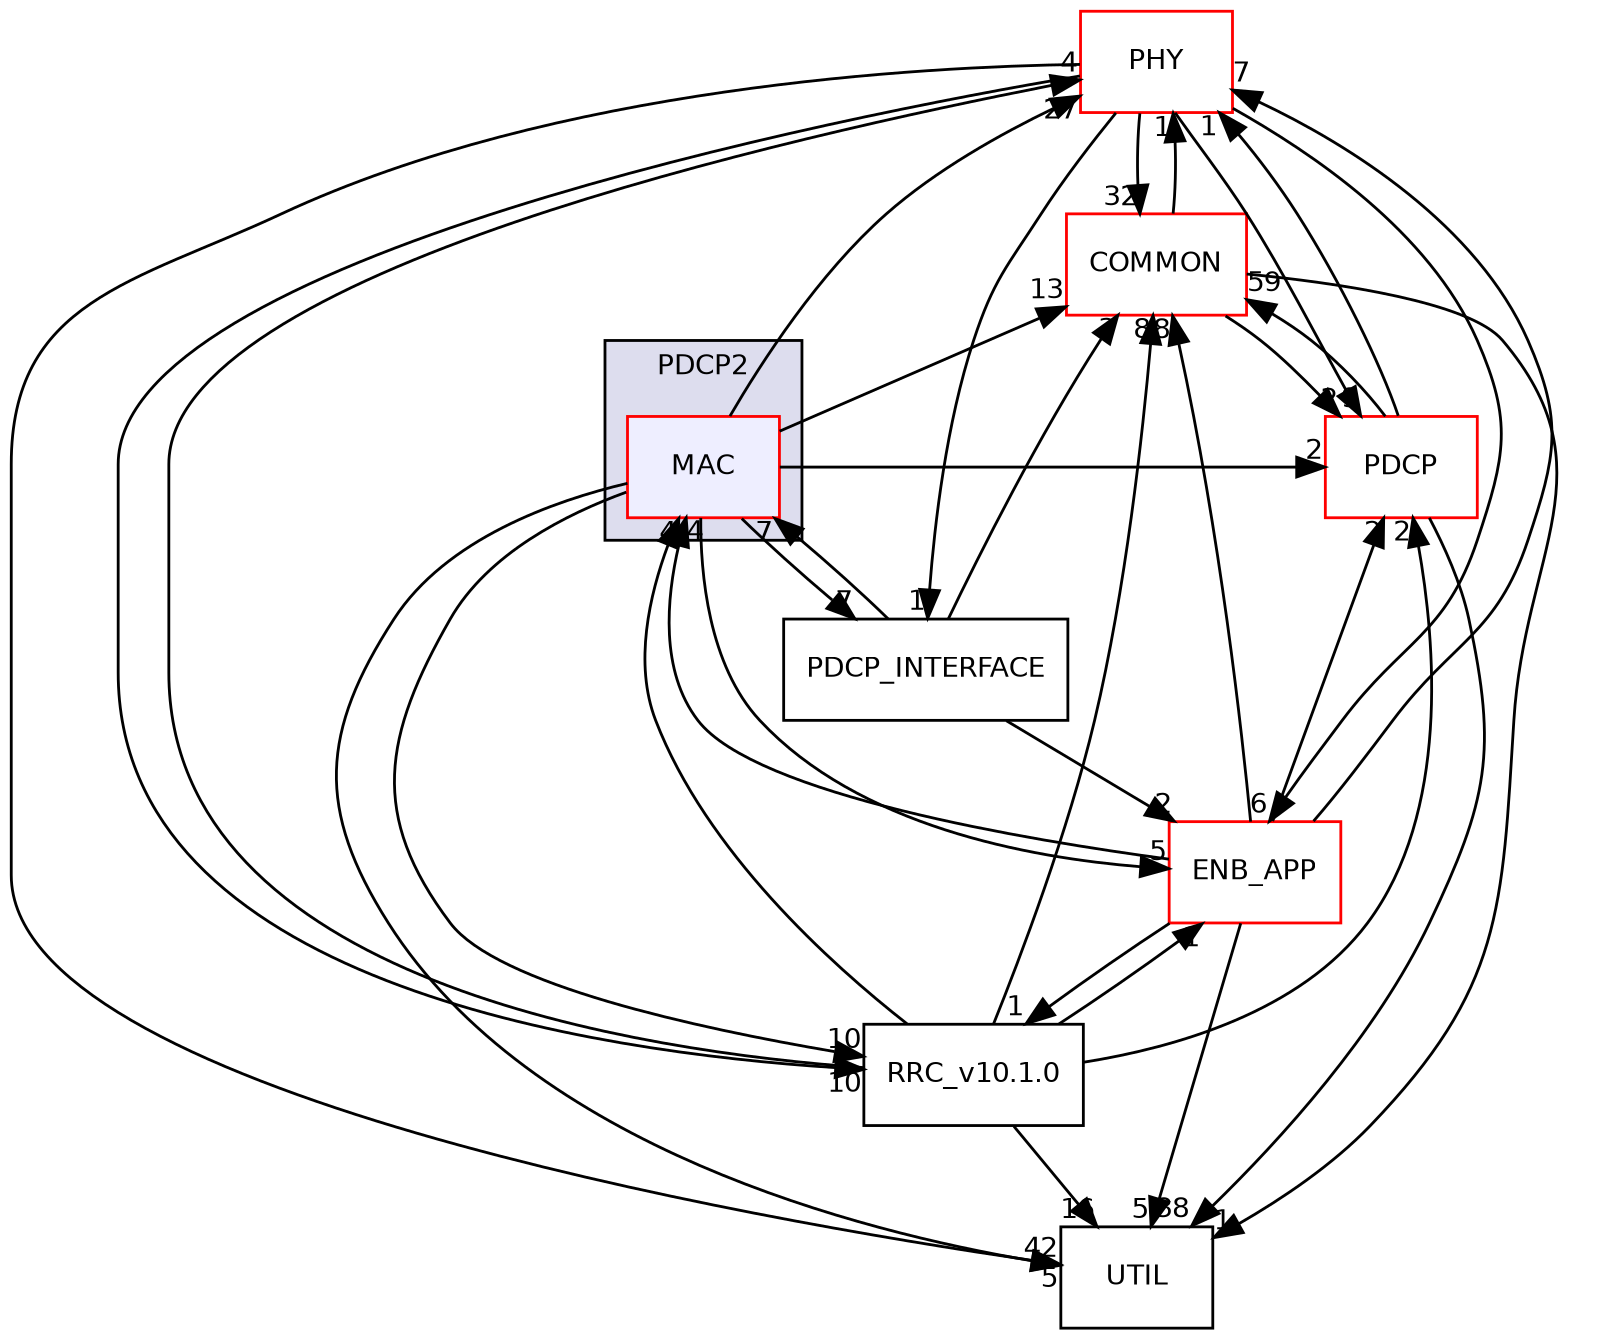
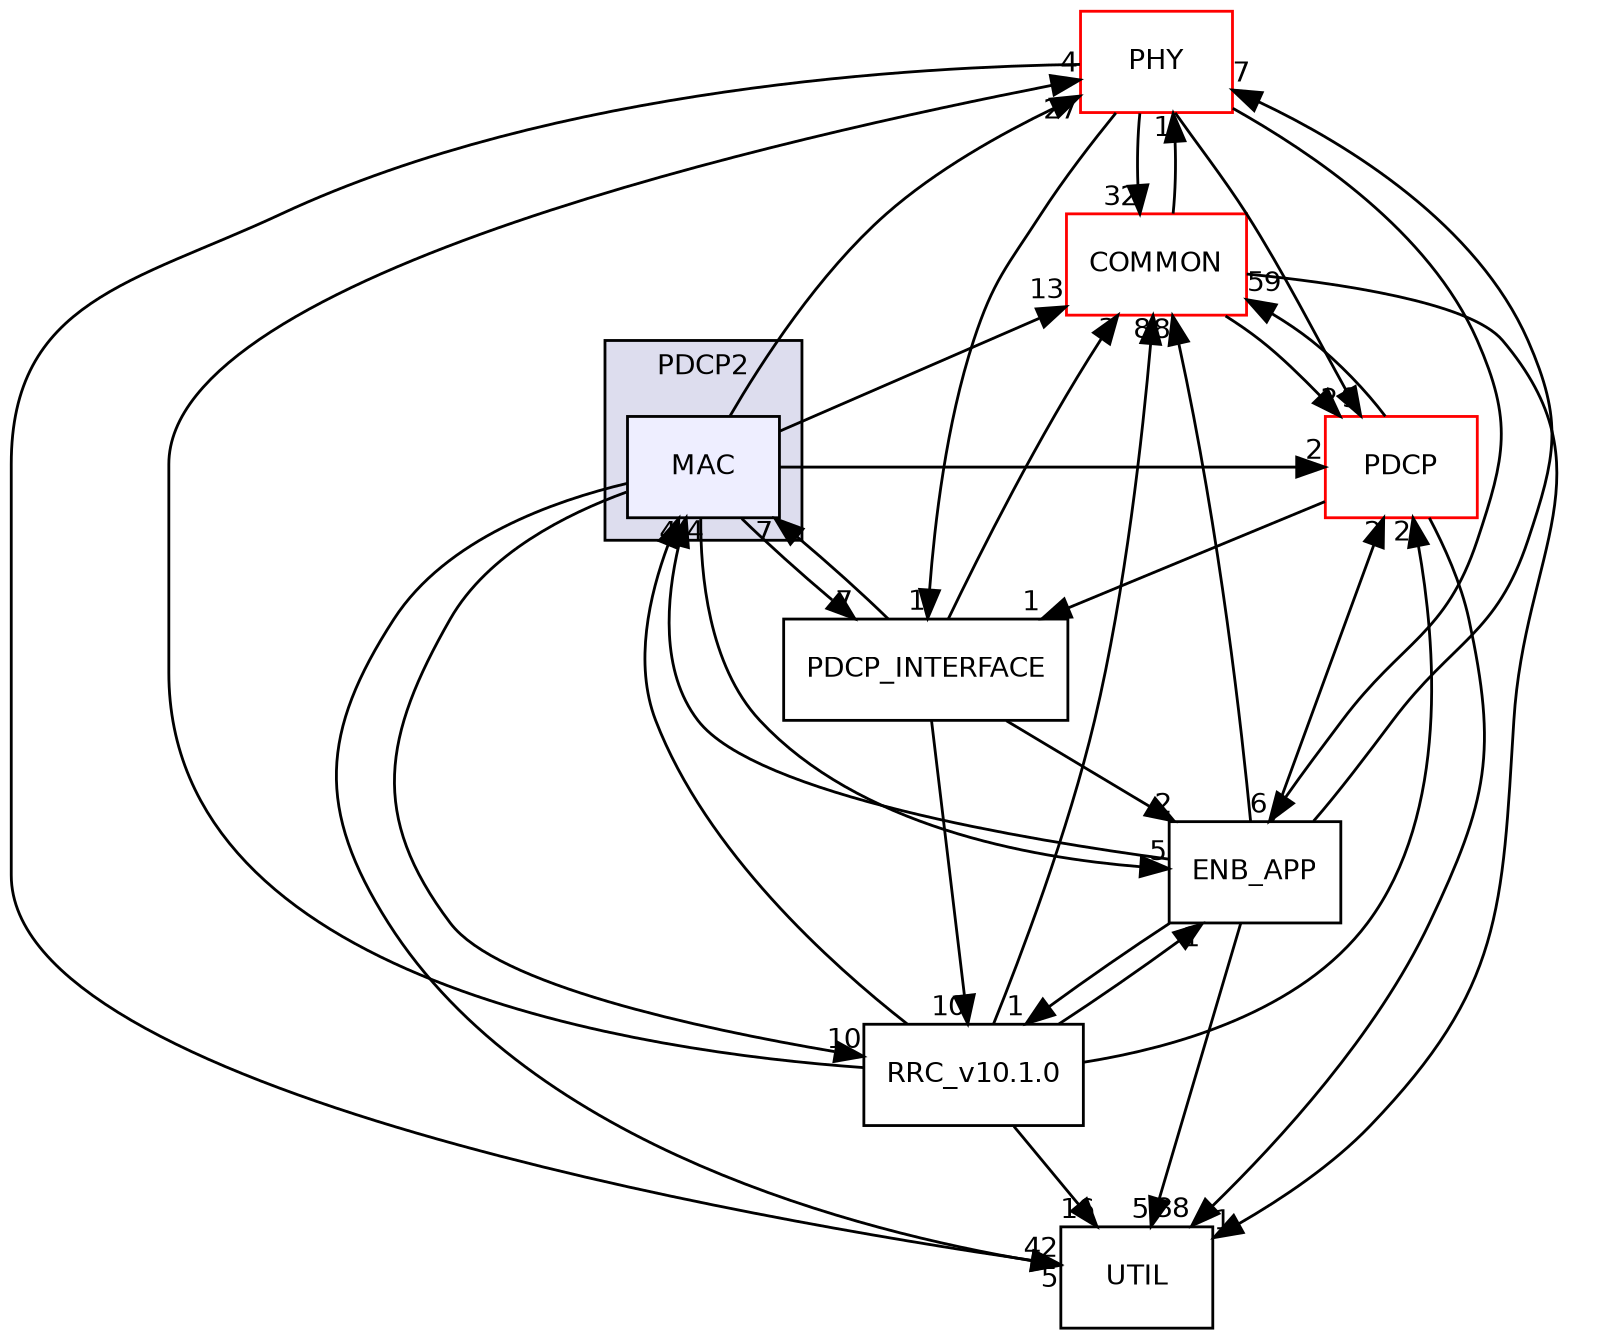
(1326, 261) -> (1197, 555)
(703, 467) -> (703, 467)
(118, 479) -> (948, 858)
(1255, 872) -> (1255, 872)
